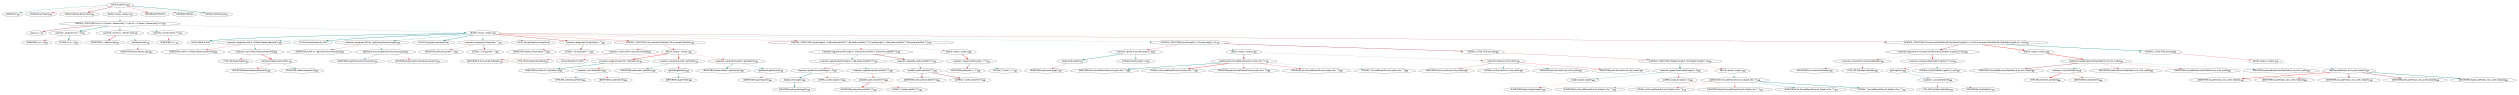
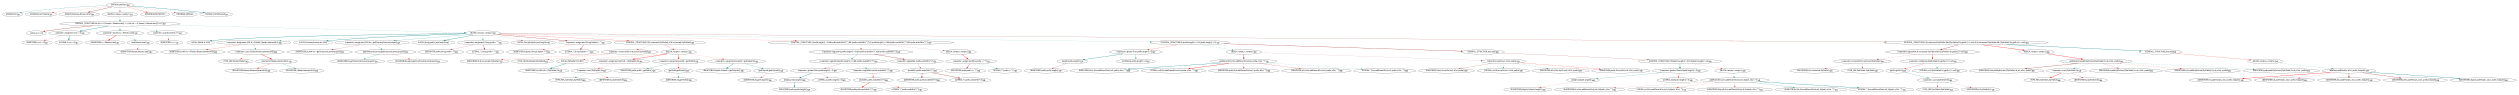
(582, 66) -> (559, 66)
